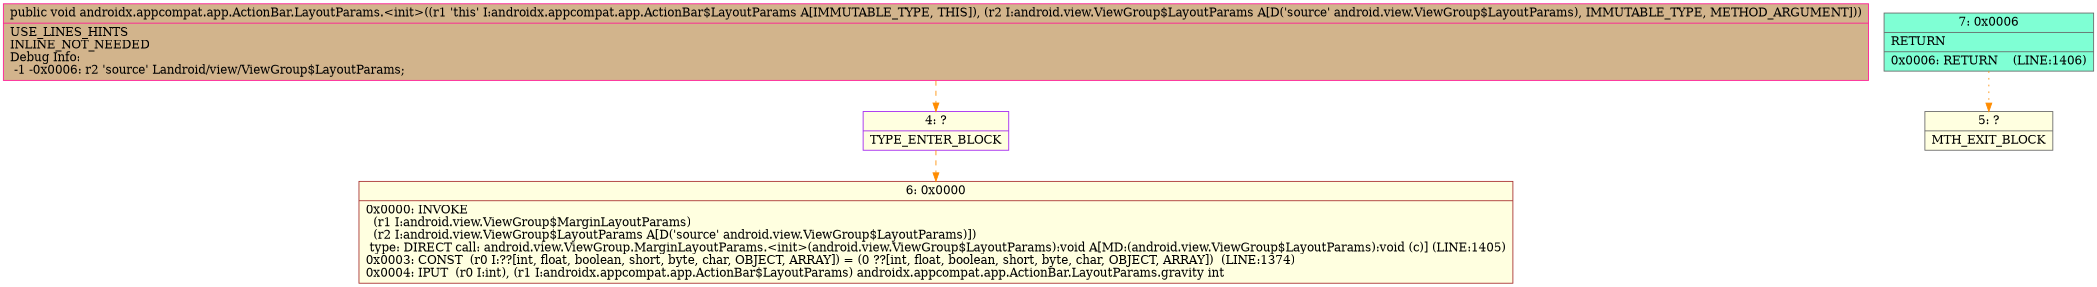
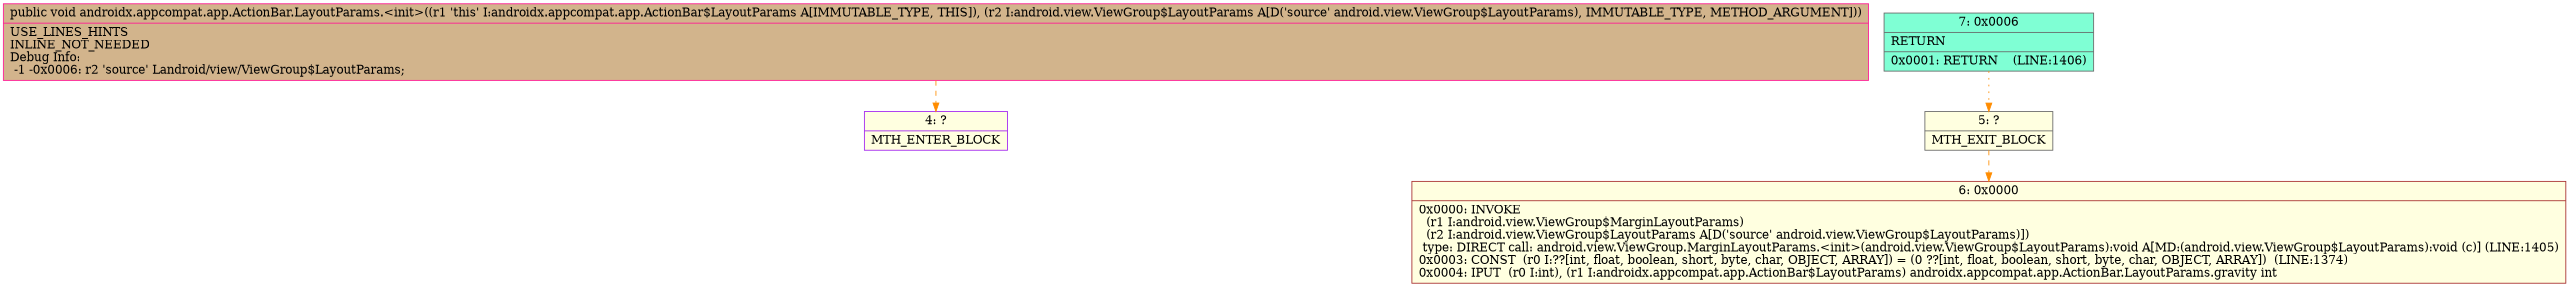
(1989, 61) -> (1989, 61)
(936, 140) -> (936, 140)
(936, 161) -> (1989, 161)
